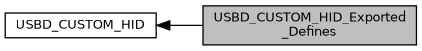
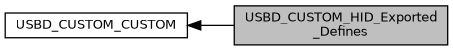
(81, 25) -> (96, 25)
